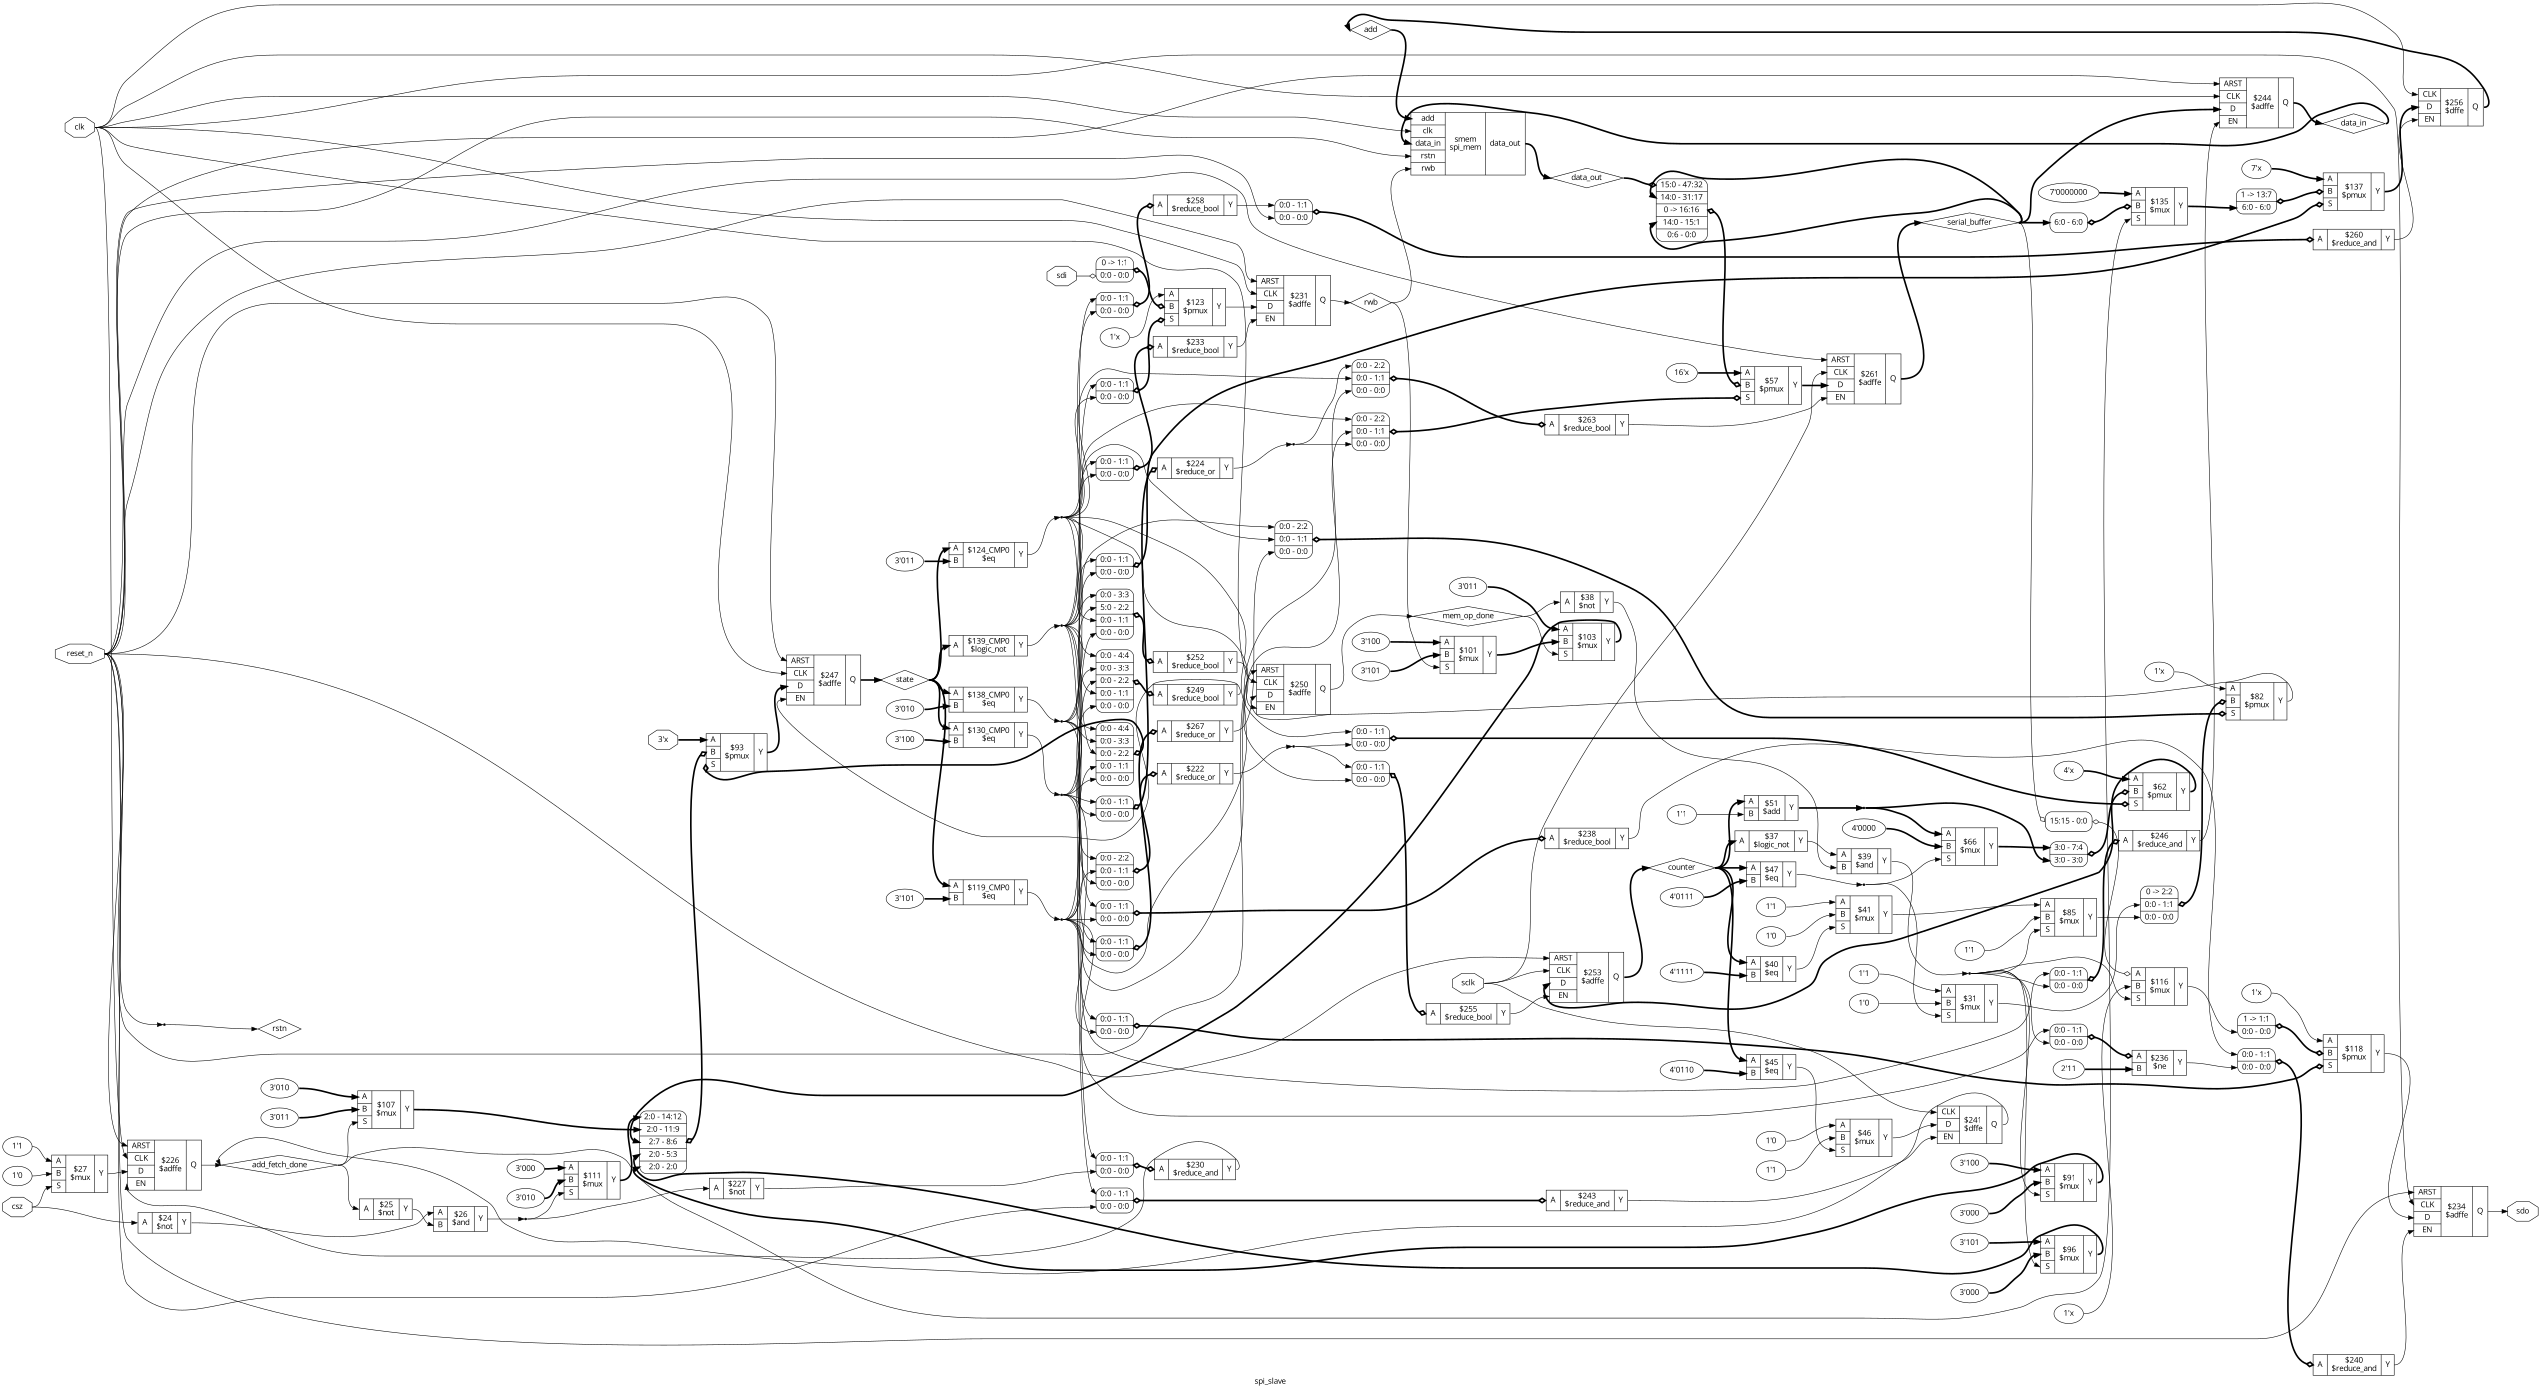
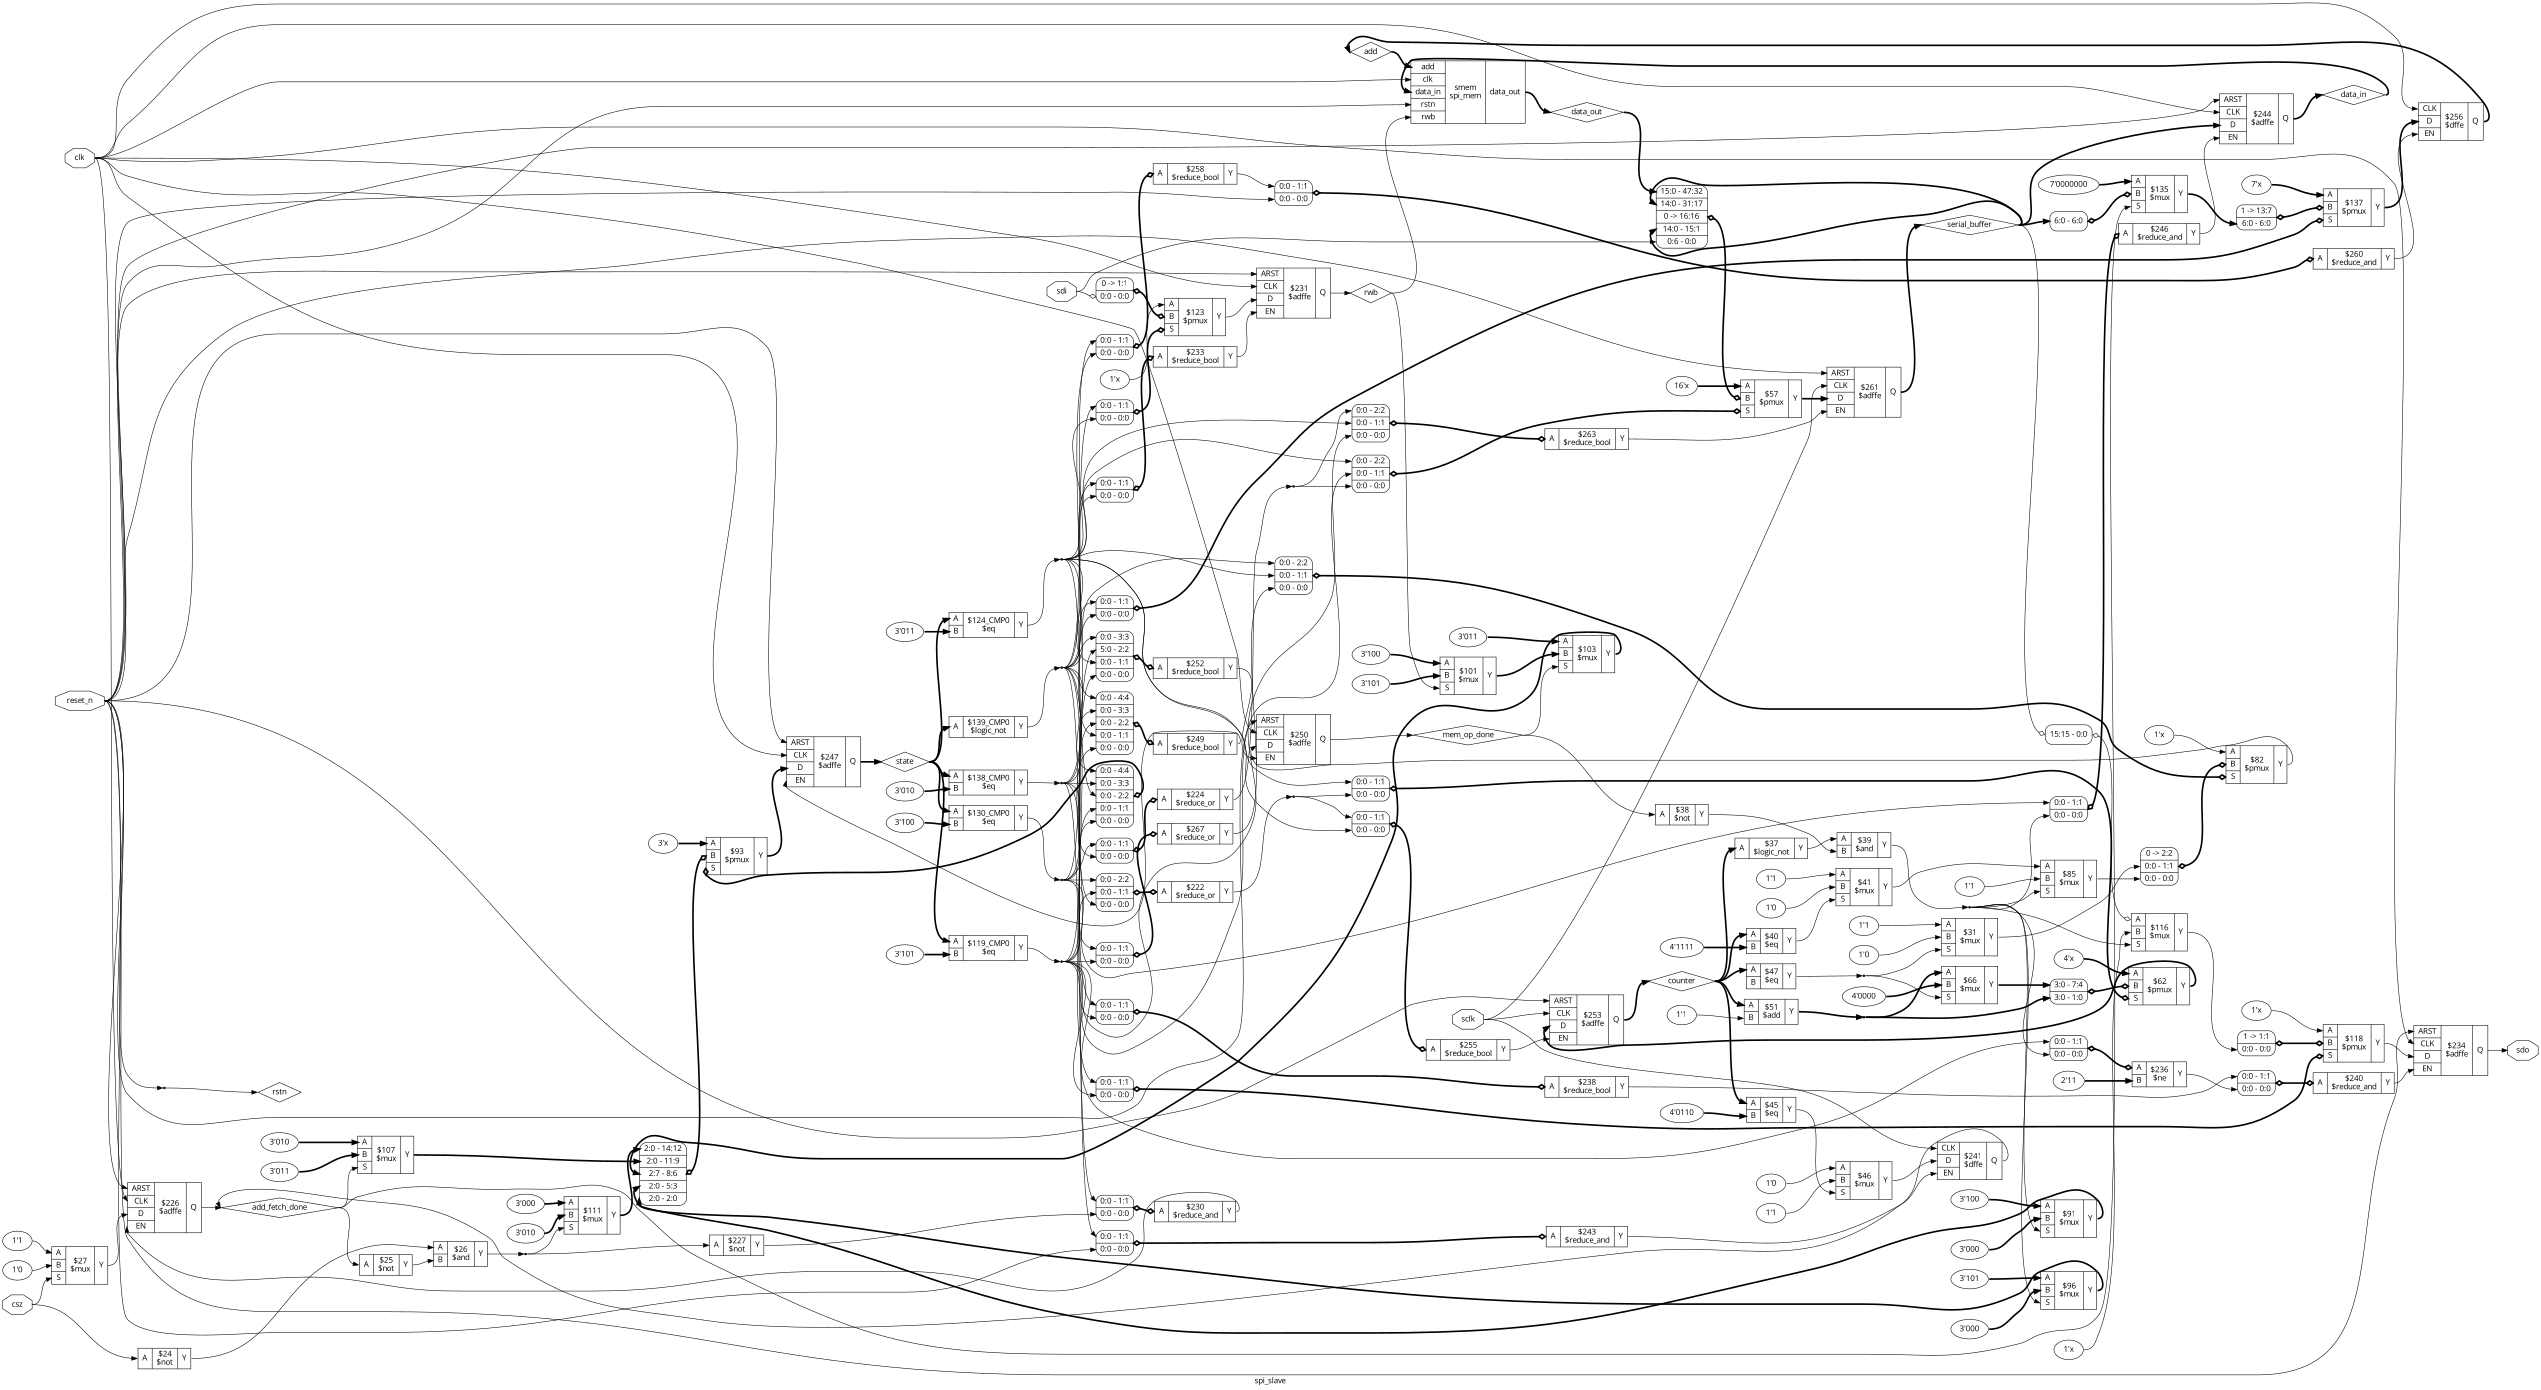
(1637, 180) -> (1640, 149)
none -> (1356, 242)
(663, 740) -> (663, 844)
(2069, 860) -> (2069, 998)
(1682, 897) -> none
